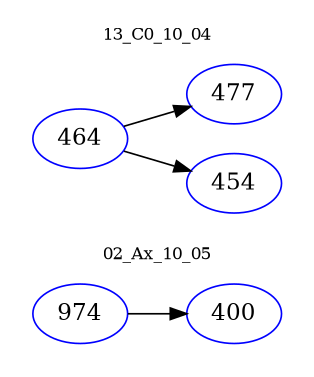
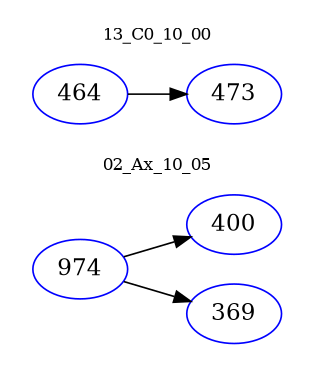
(157, 36) -> (157, 36)
(234, 94) -> (234, 94)
(234, 183) -> none
none -> (234, 314)
